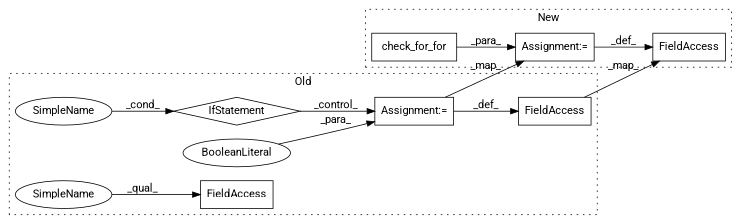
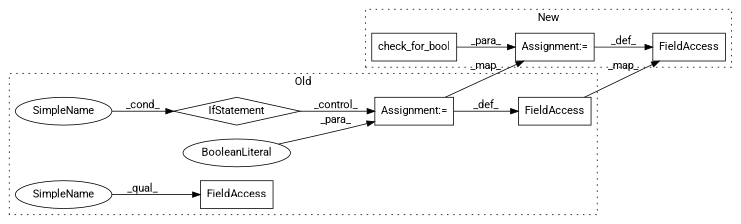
(414, 47) -> (414, 47)
